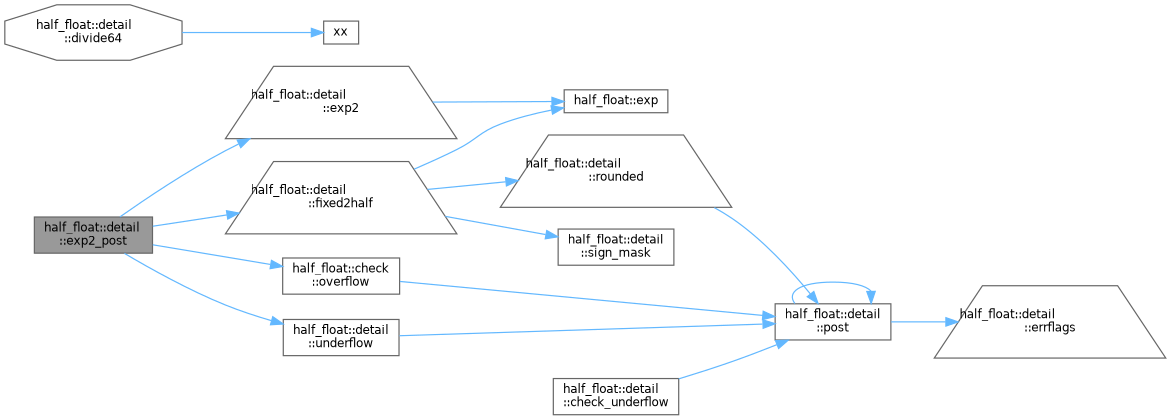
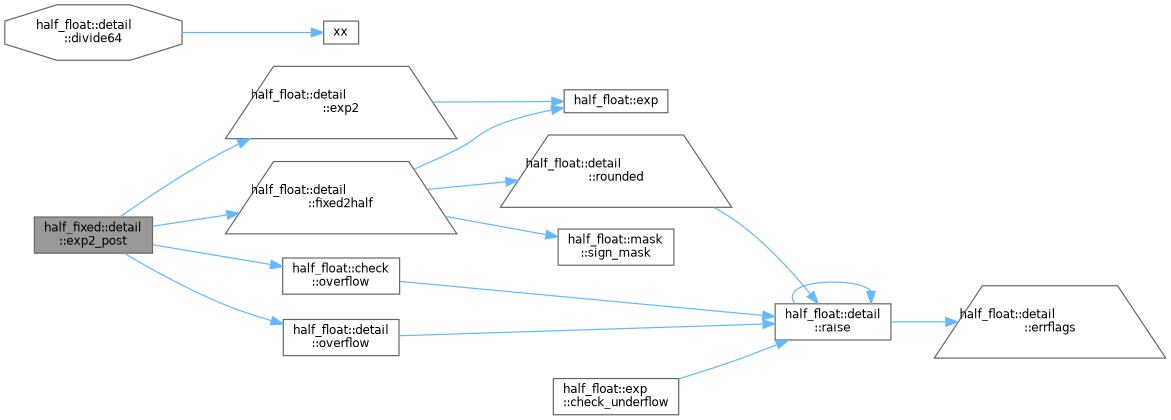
(93, 235) -> (93, 235)
(616, 247) -> (616, 247)
(833, 322) -> (833, 322)
(341, 338) -> (341, 338)
(616, 397) -> (616, 397)
